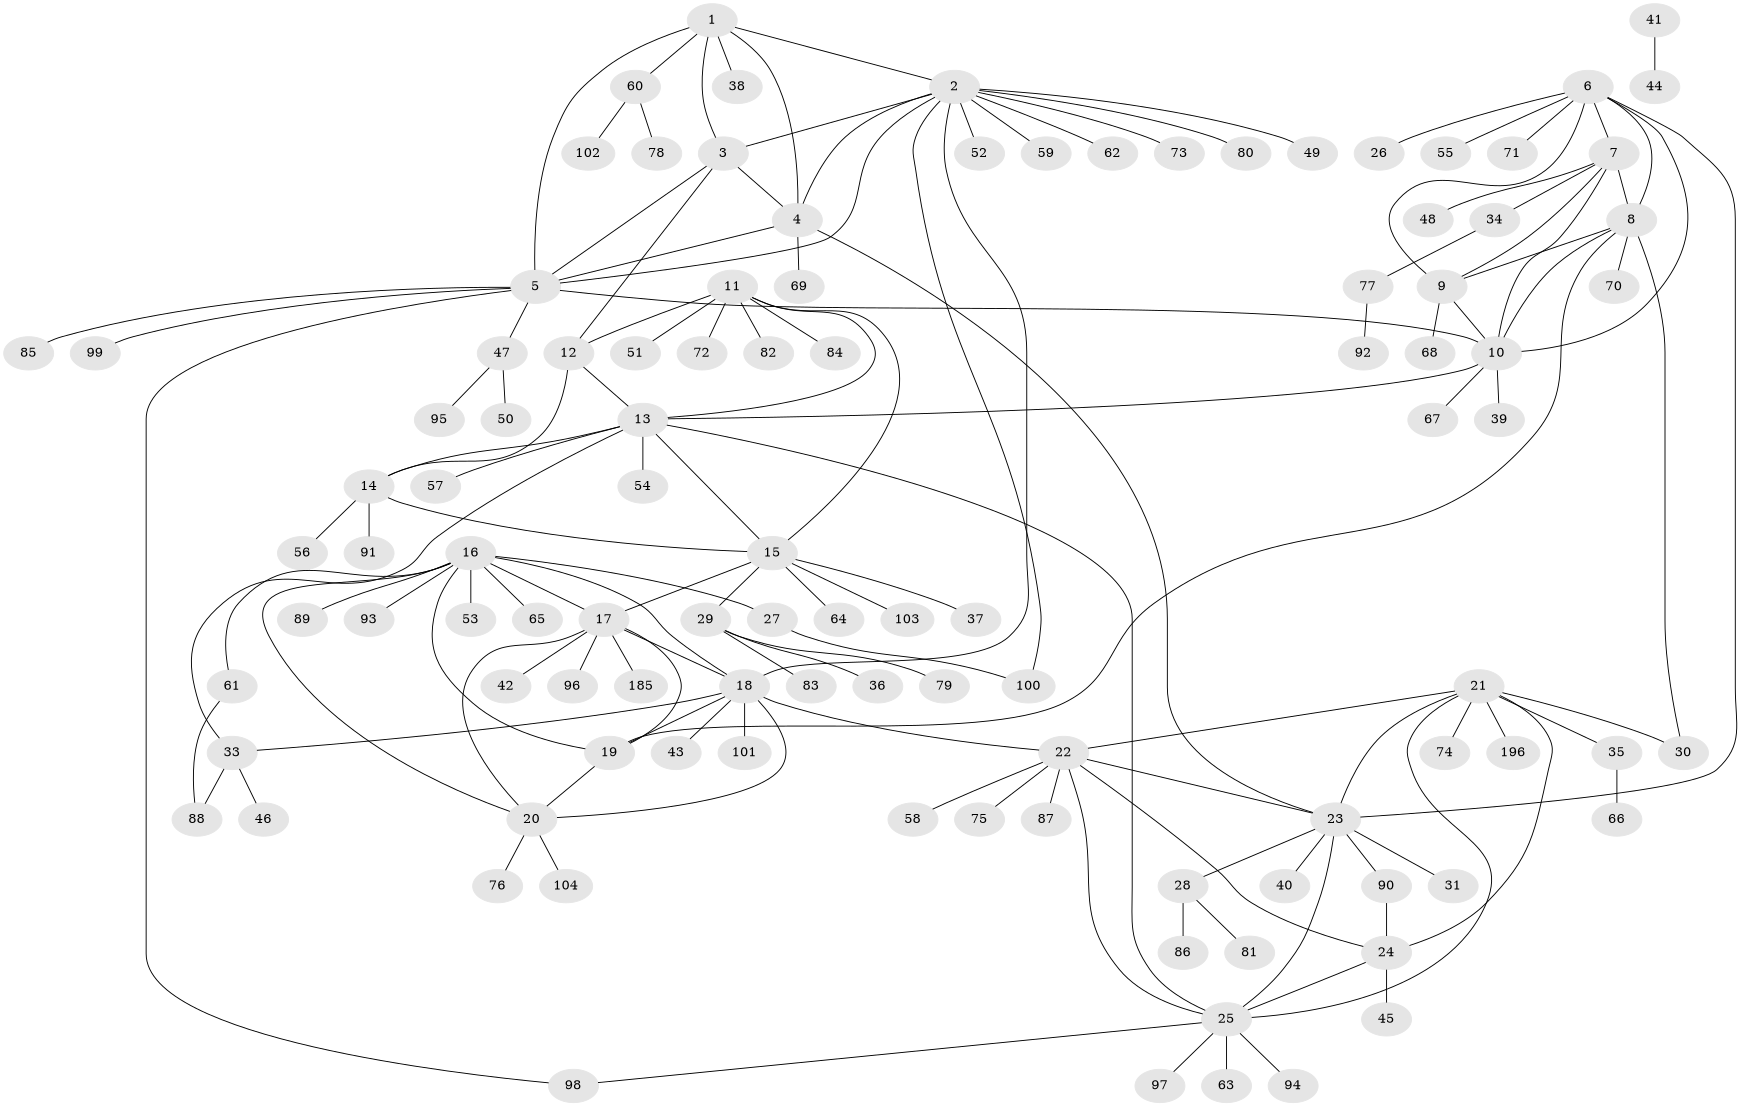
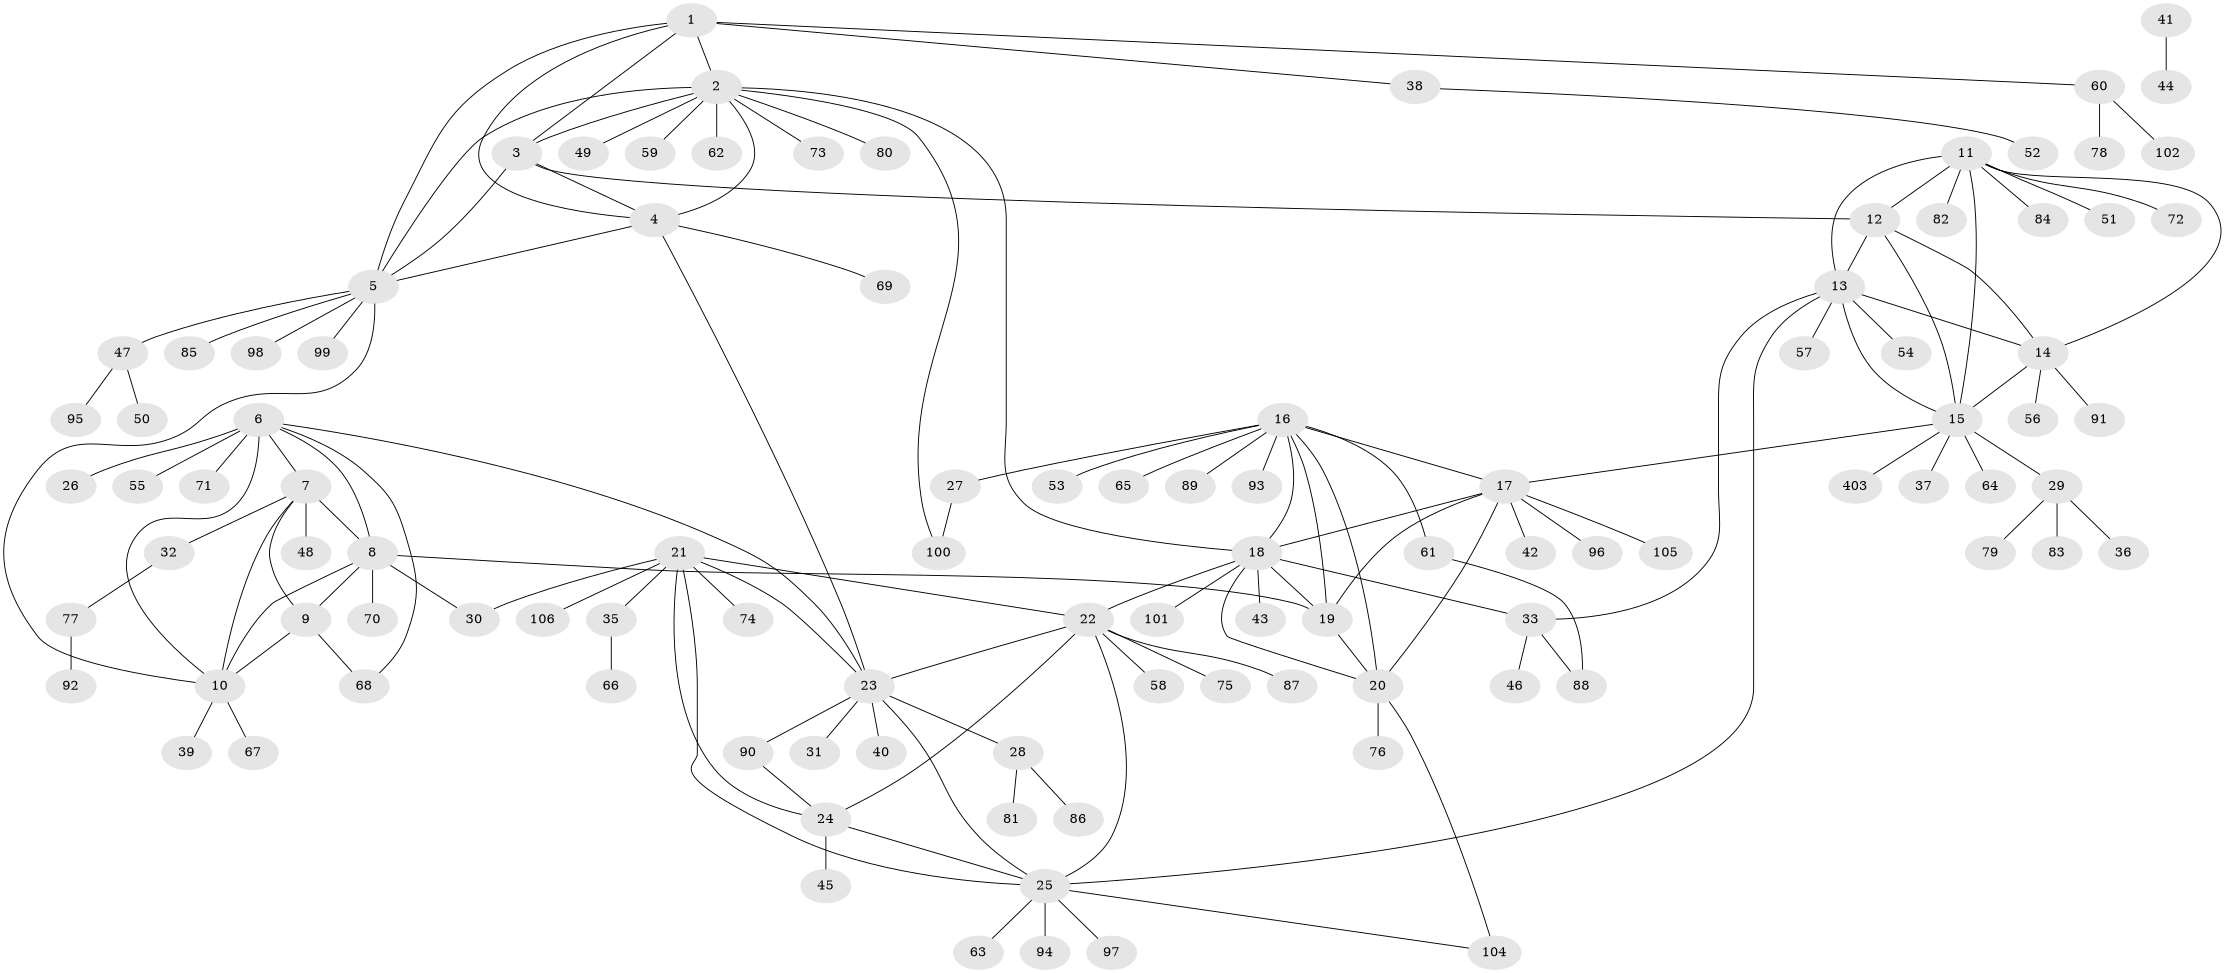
(967, 120) -> (1728, 104)
(1465, 182) -> (402, 525)
none -> (2210, 204)
(1495, 220) -> (169, 553)
none -> (1927, 307)
(1095, 407) -> none
(907, 620) -> (1855, 487)
(641, 686) -> (1666, 553)
(1513, 753) -> (543, 620)
(900, 1053) -> (1269, 919)
